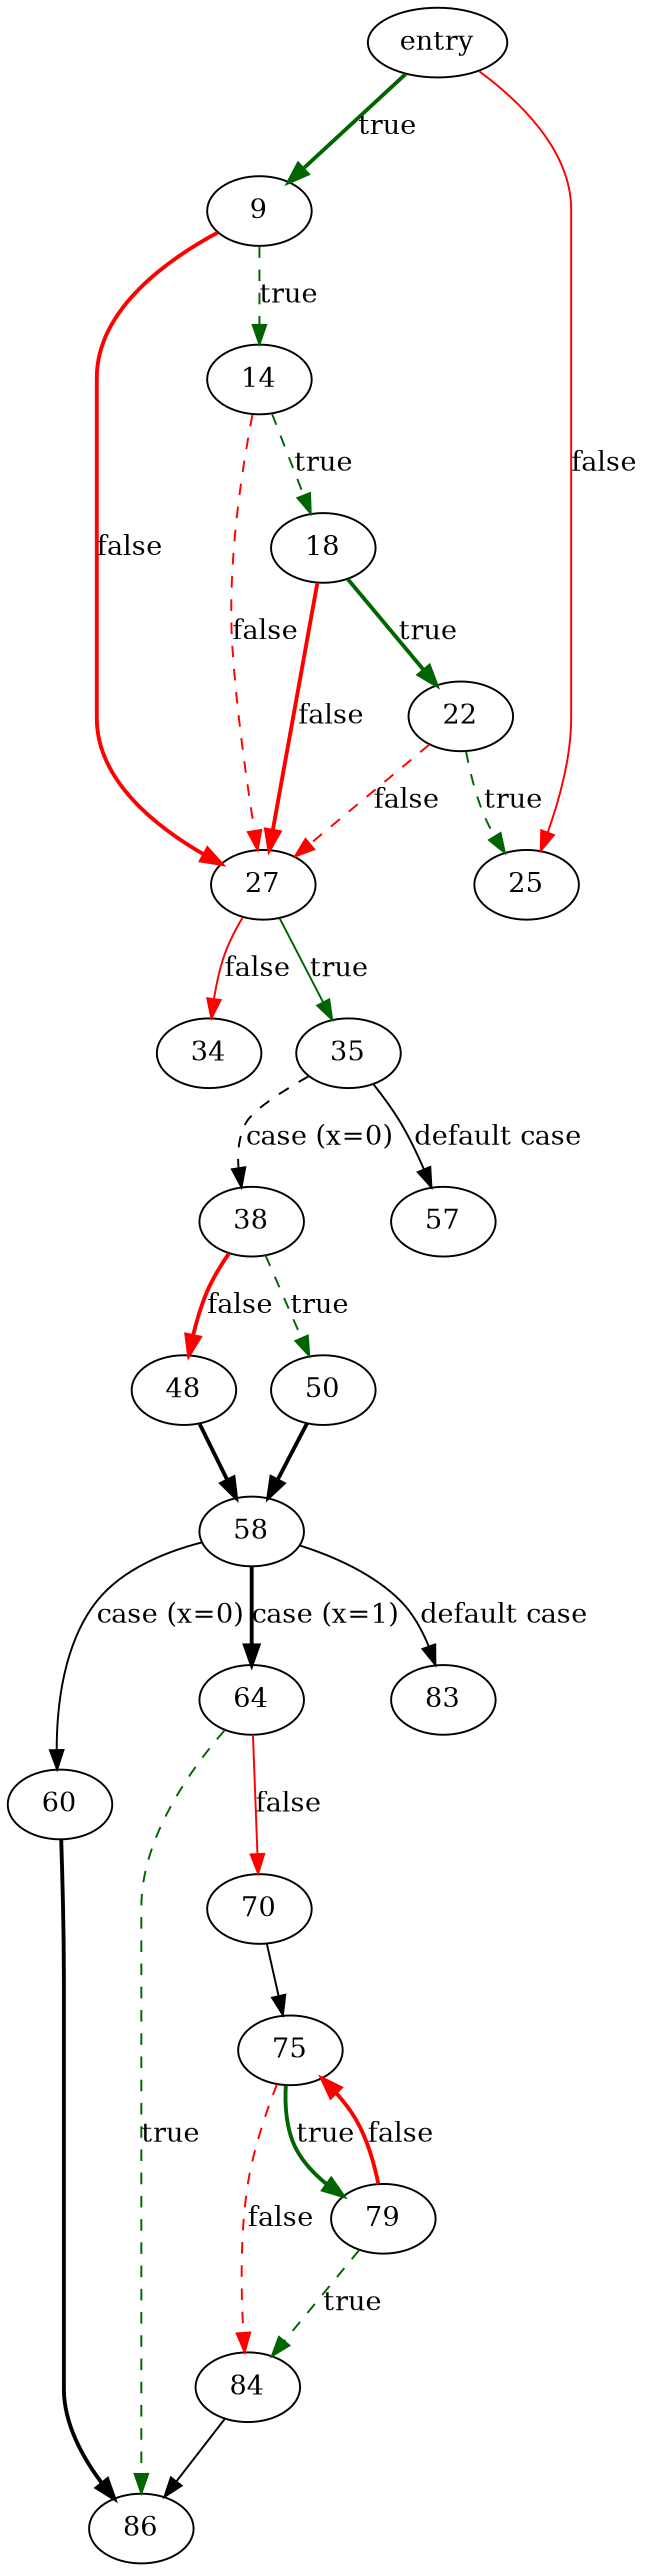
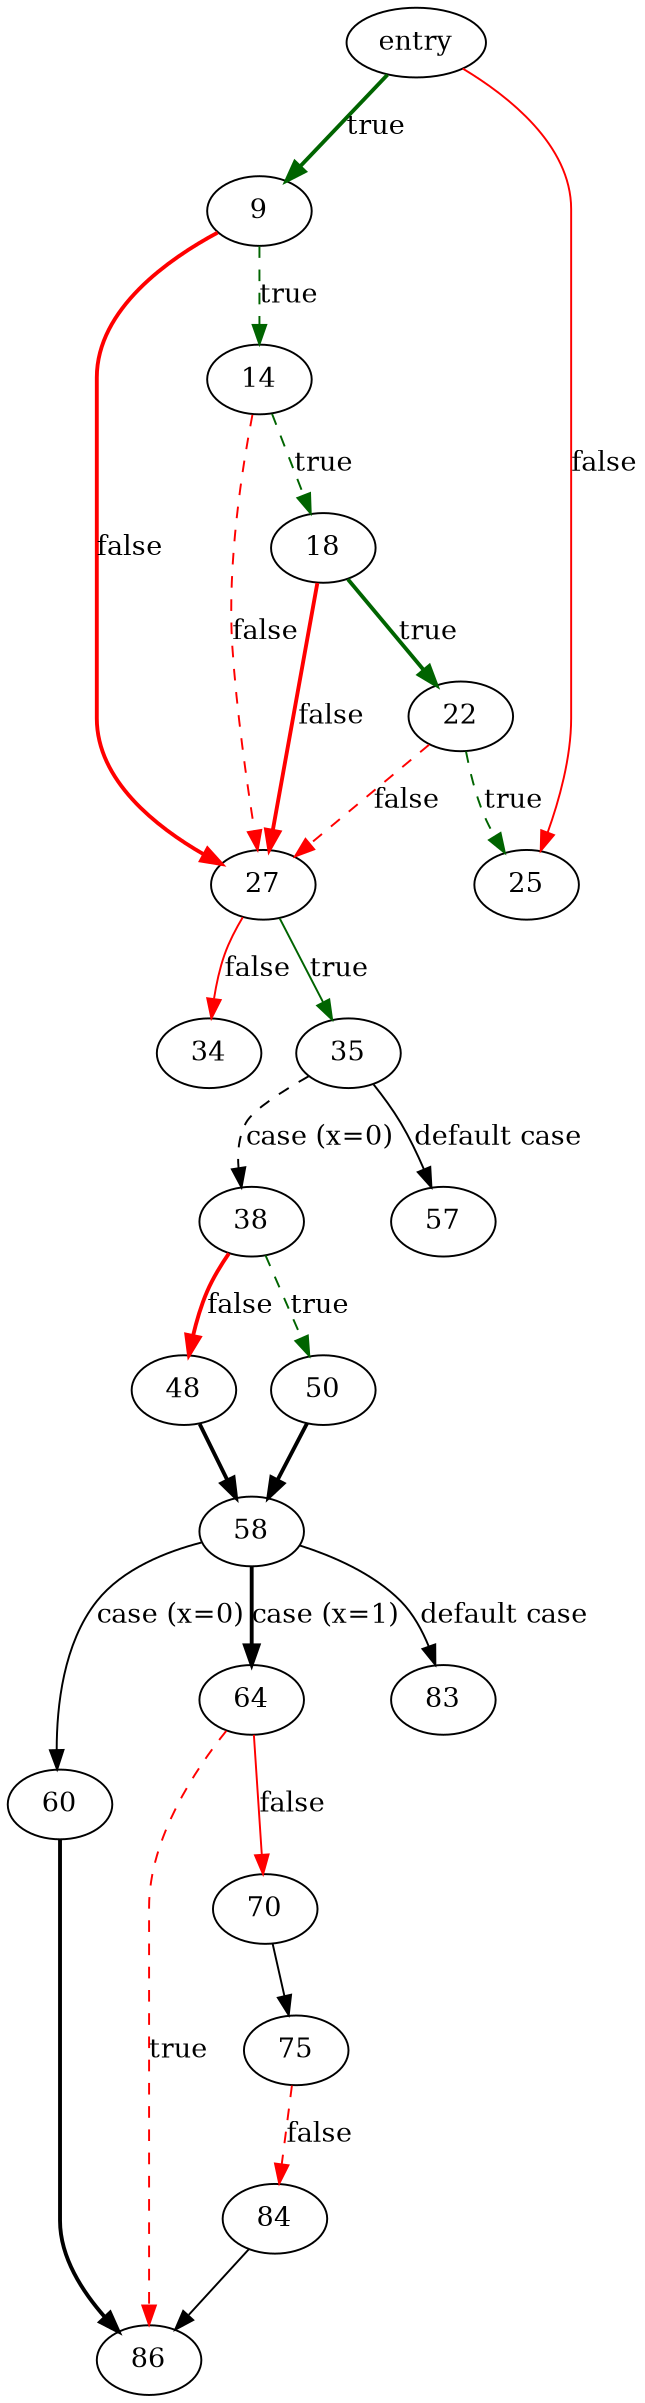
(141, 2091) -> (149, 2008)
(383, 2219) -> none
